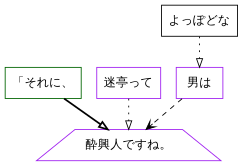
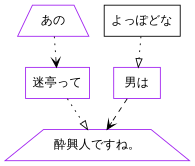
none -> (53, 21)
(43, 83) -> none
